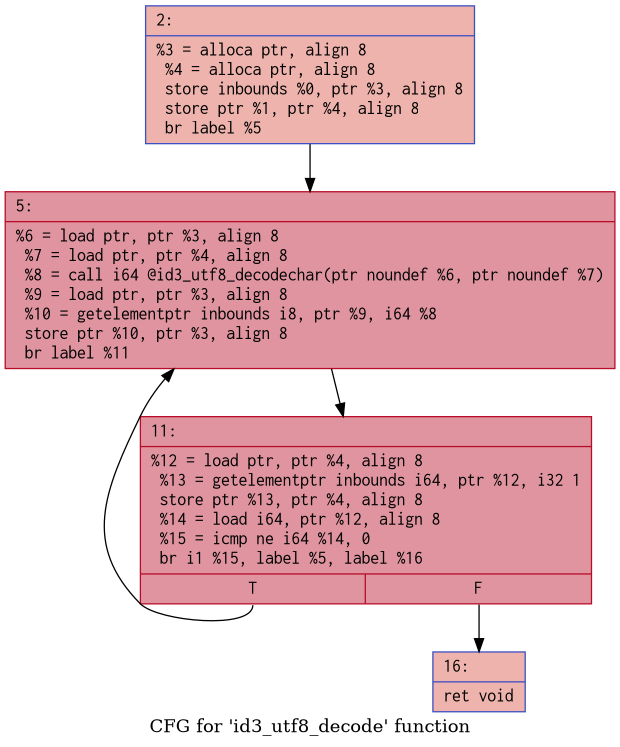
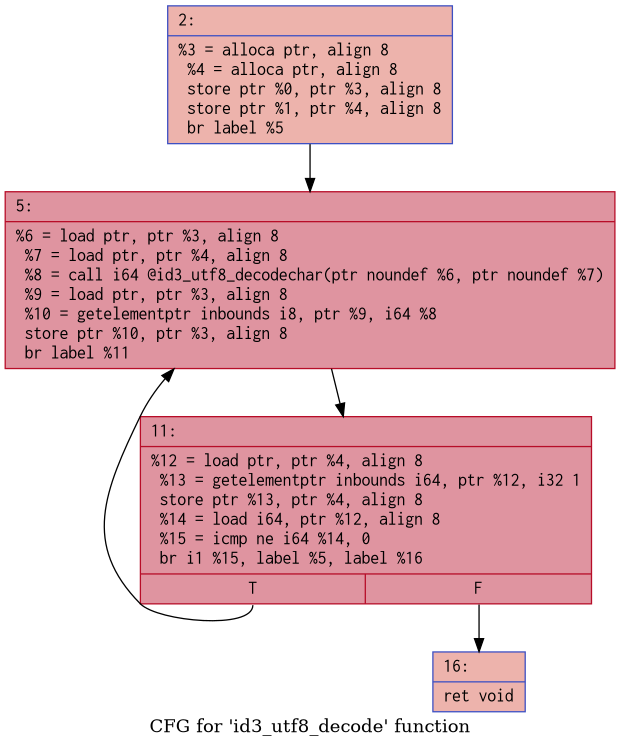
(310, 89) -> (310, 89)
